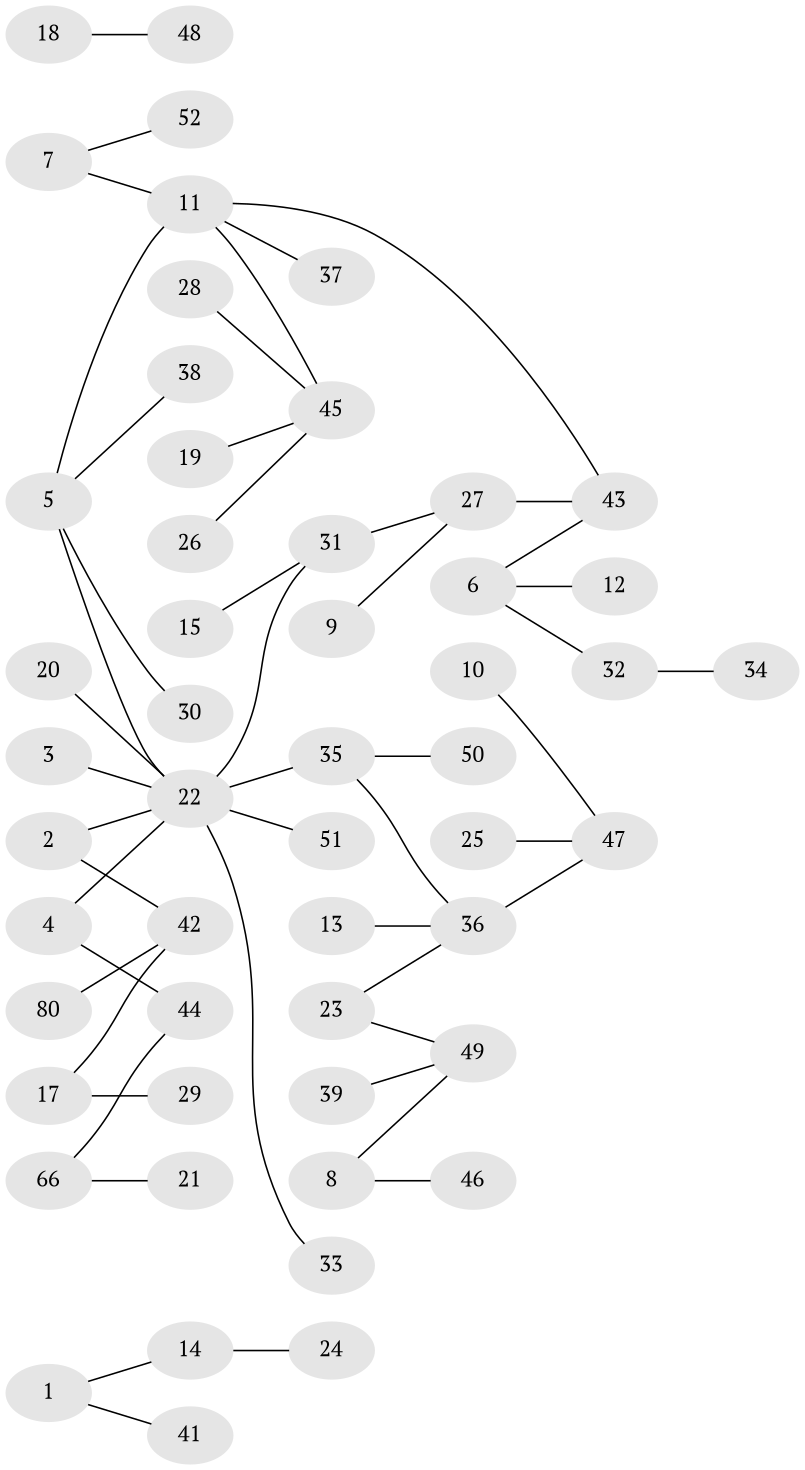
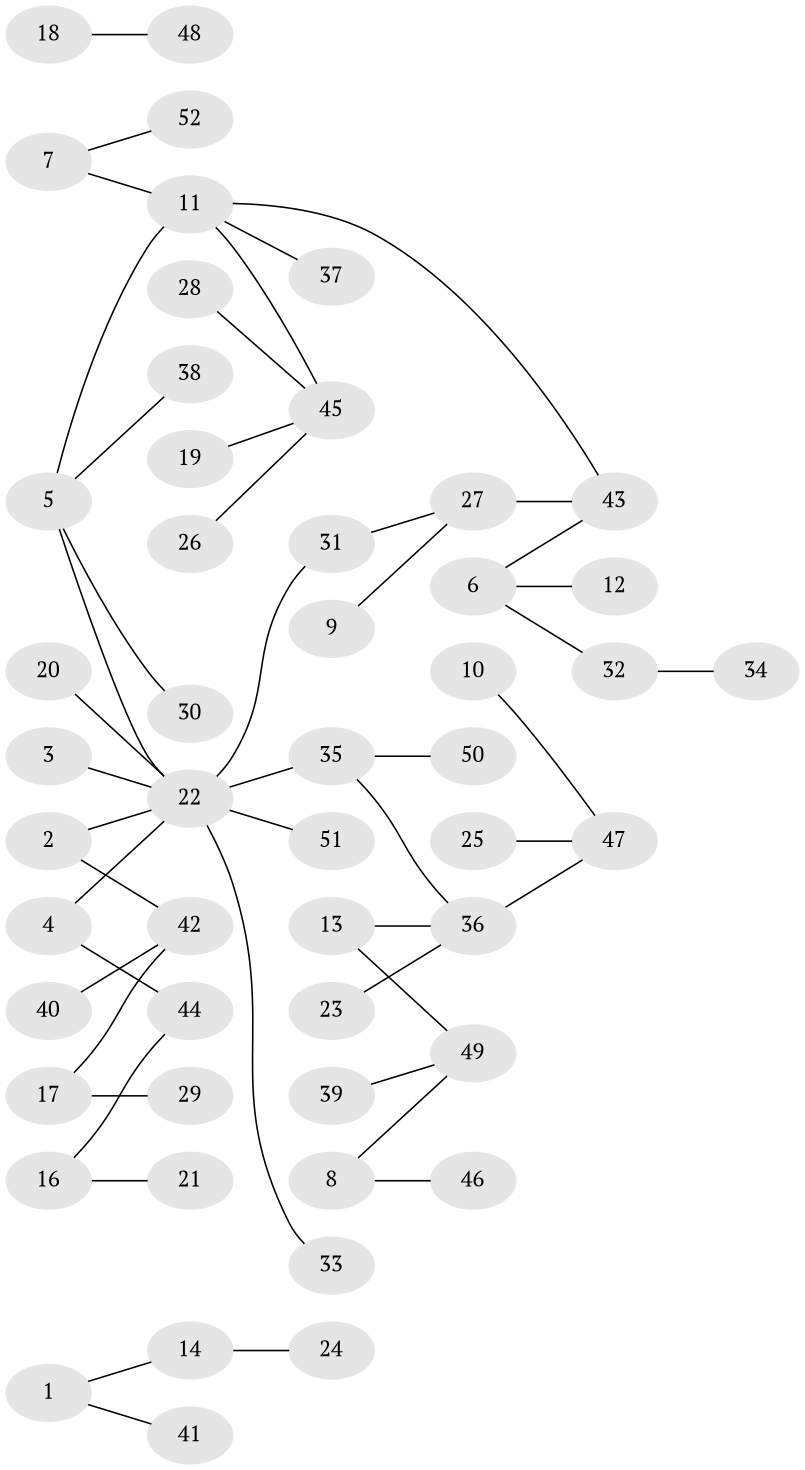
(190, 629) -> none
(49, 1011) -> (49, 1011)
(403, 1032) -> (403, 990)
(49, 1181) -> (49, 1181)
